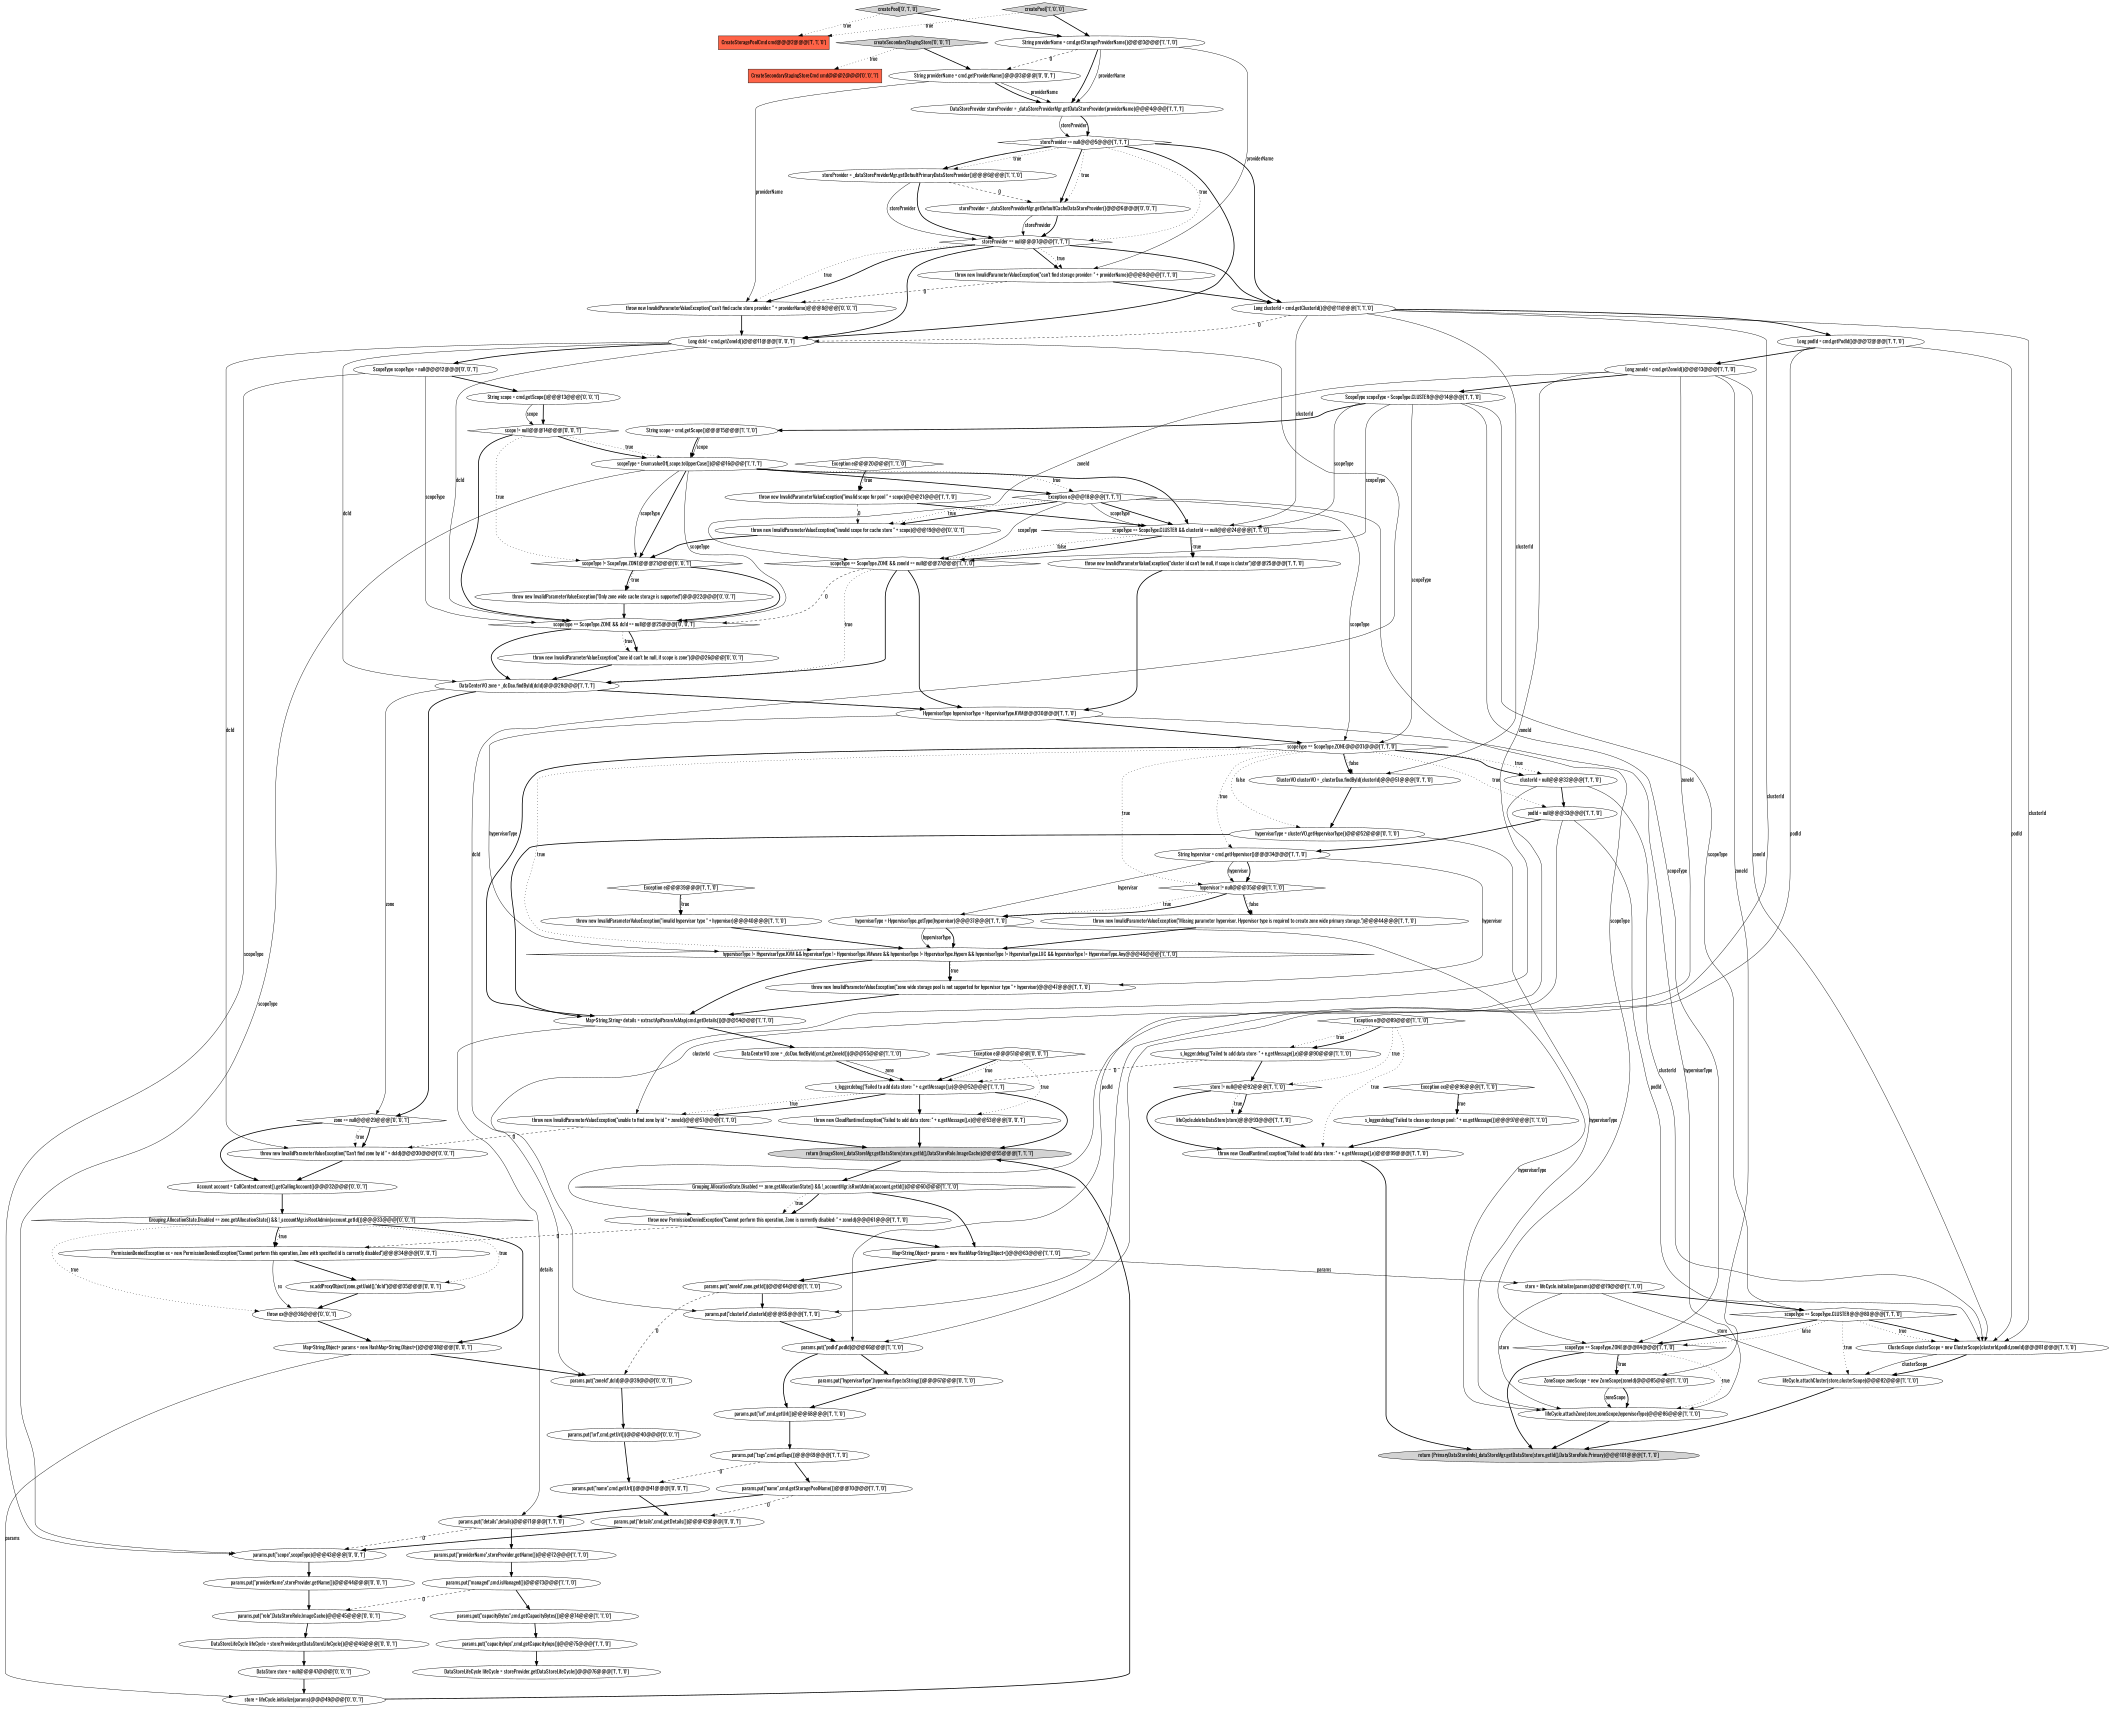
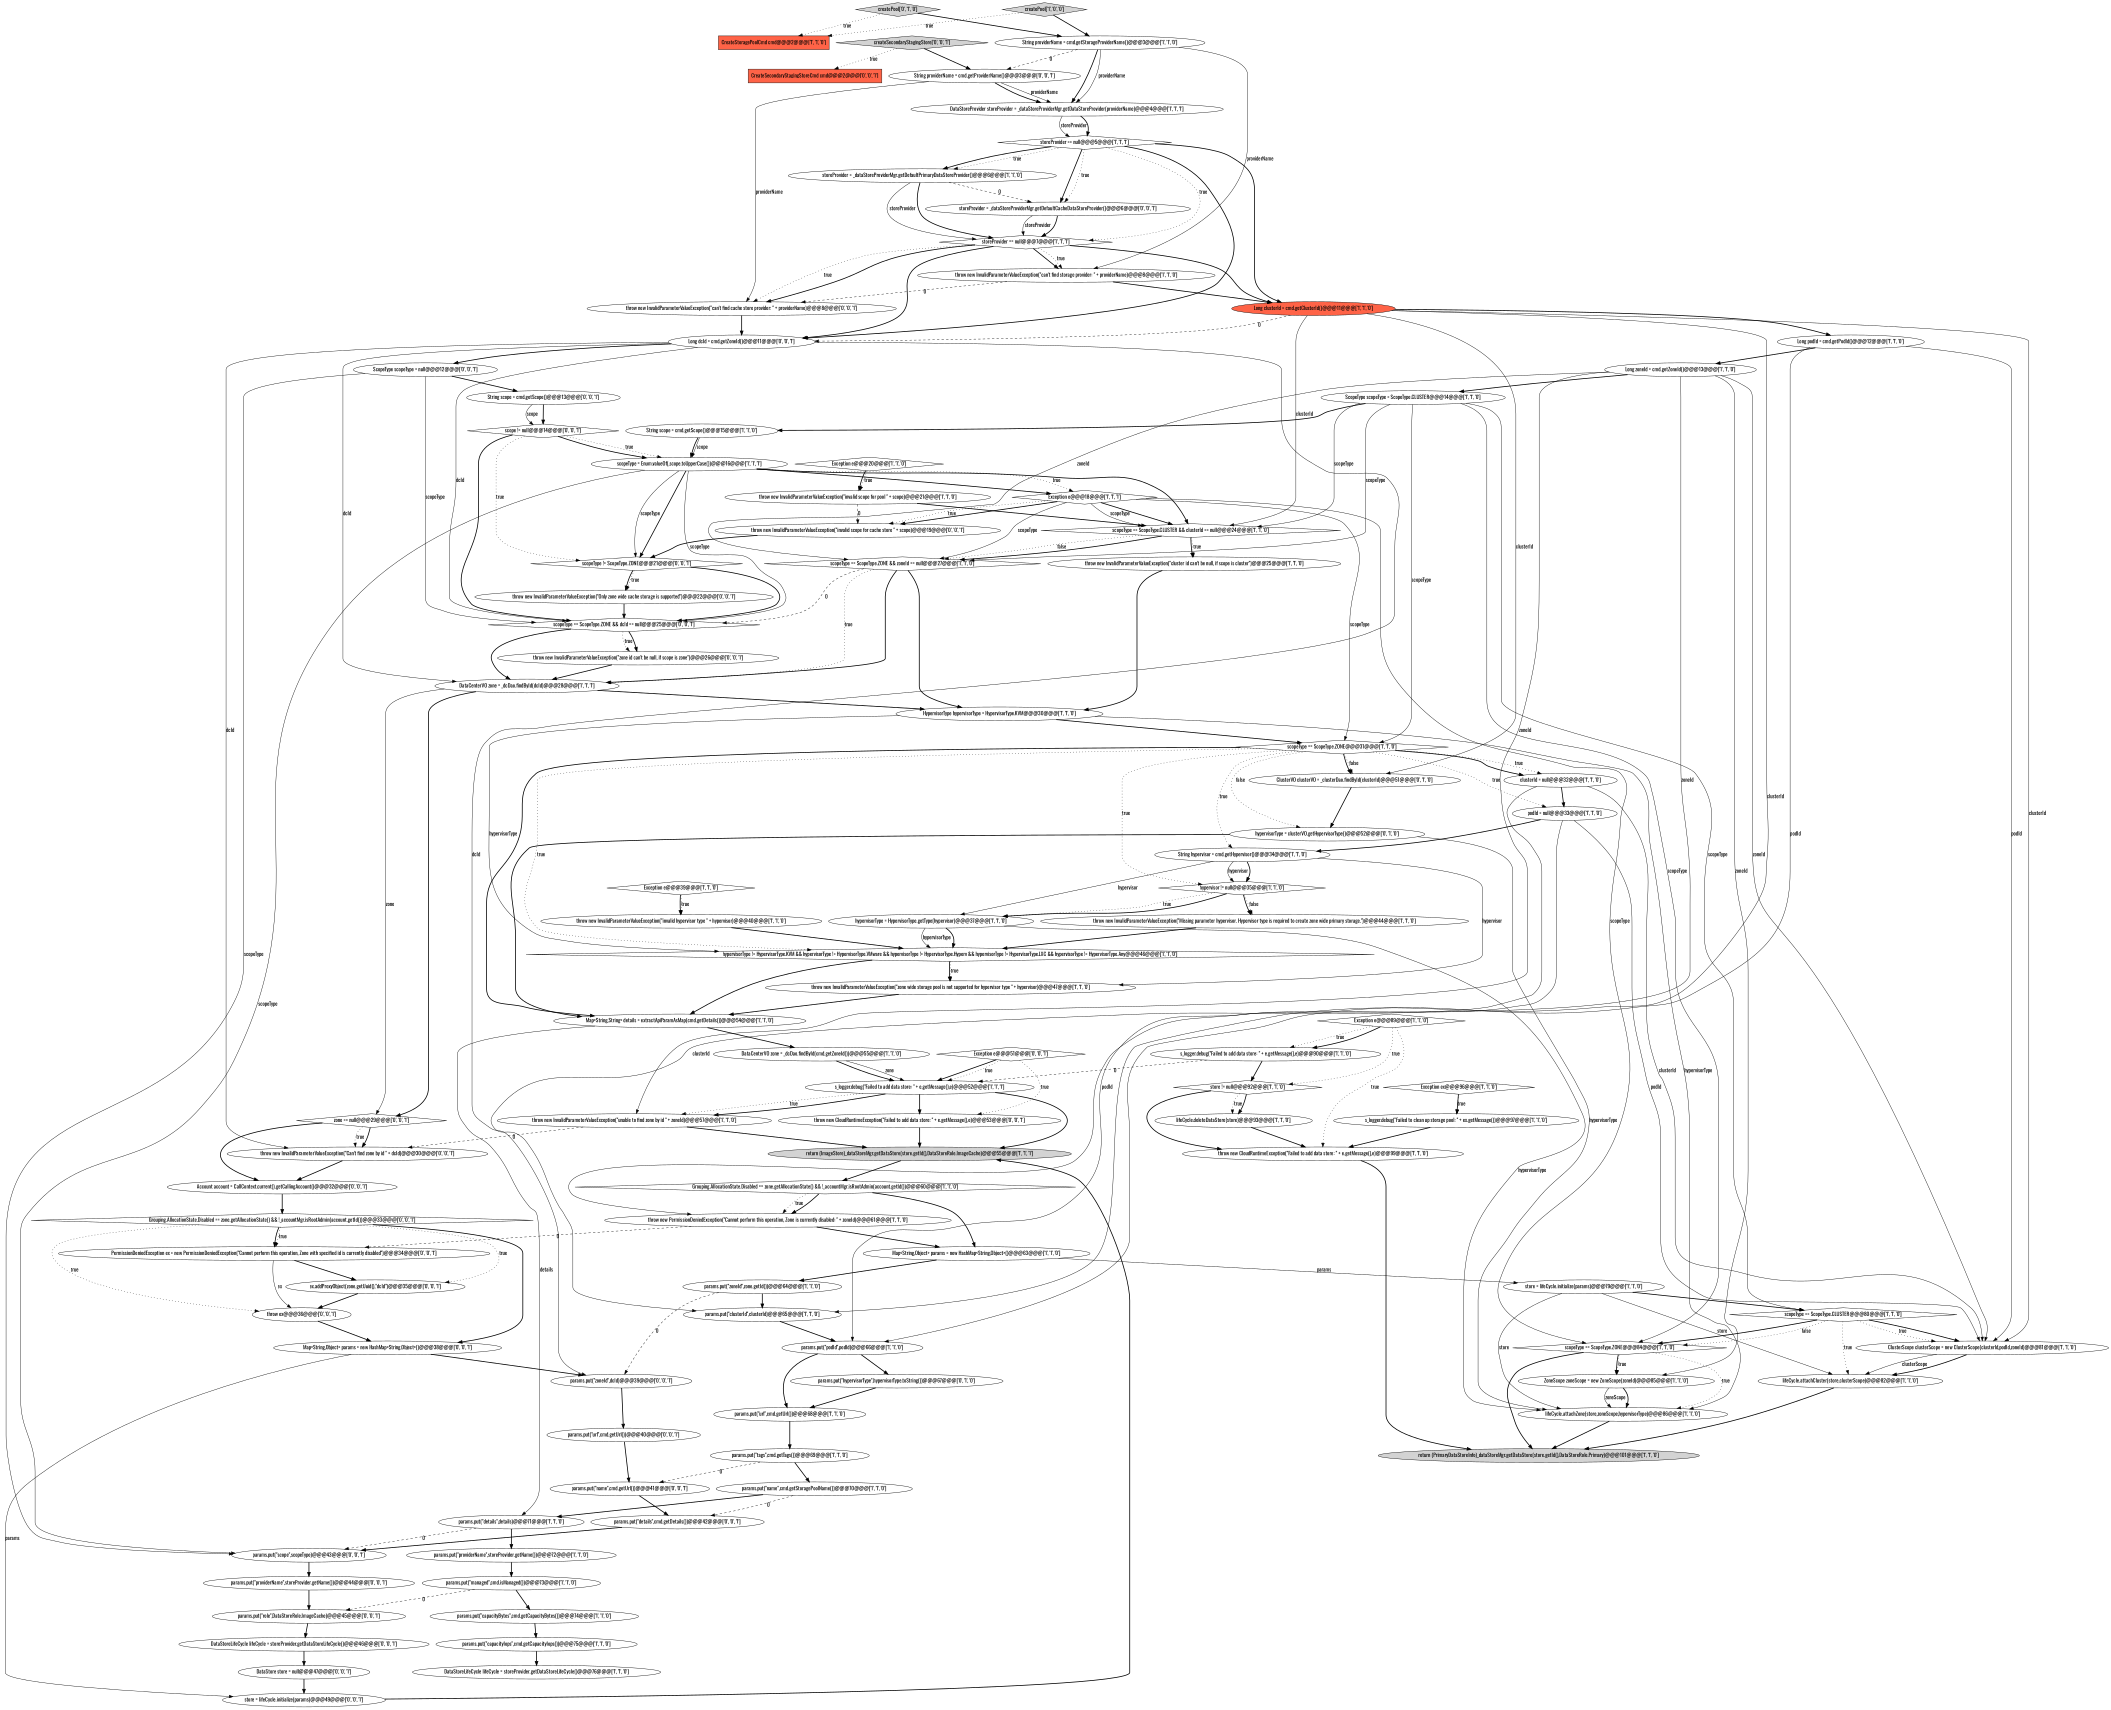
(1313, 309) -> (1313, 309)
